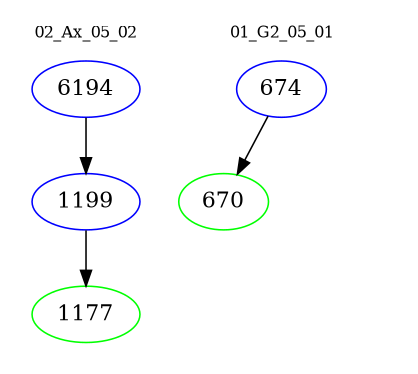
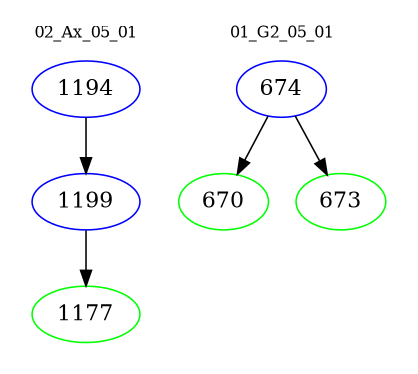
(86, 34) -> (86, 34)
(86, 89) -> (86, 89)
none -> (341, 202)
